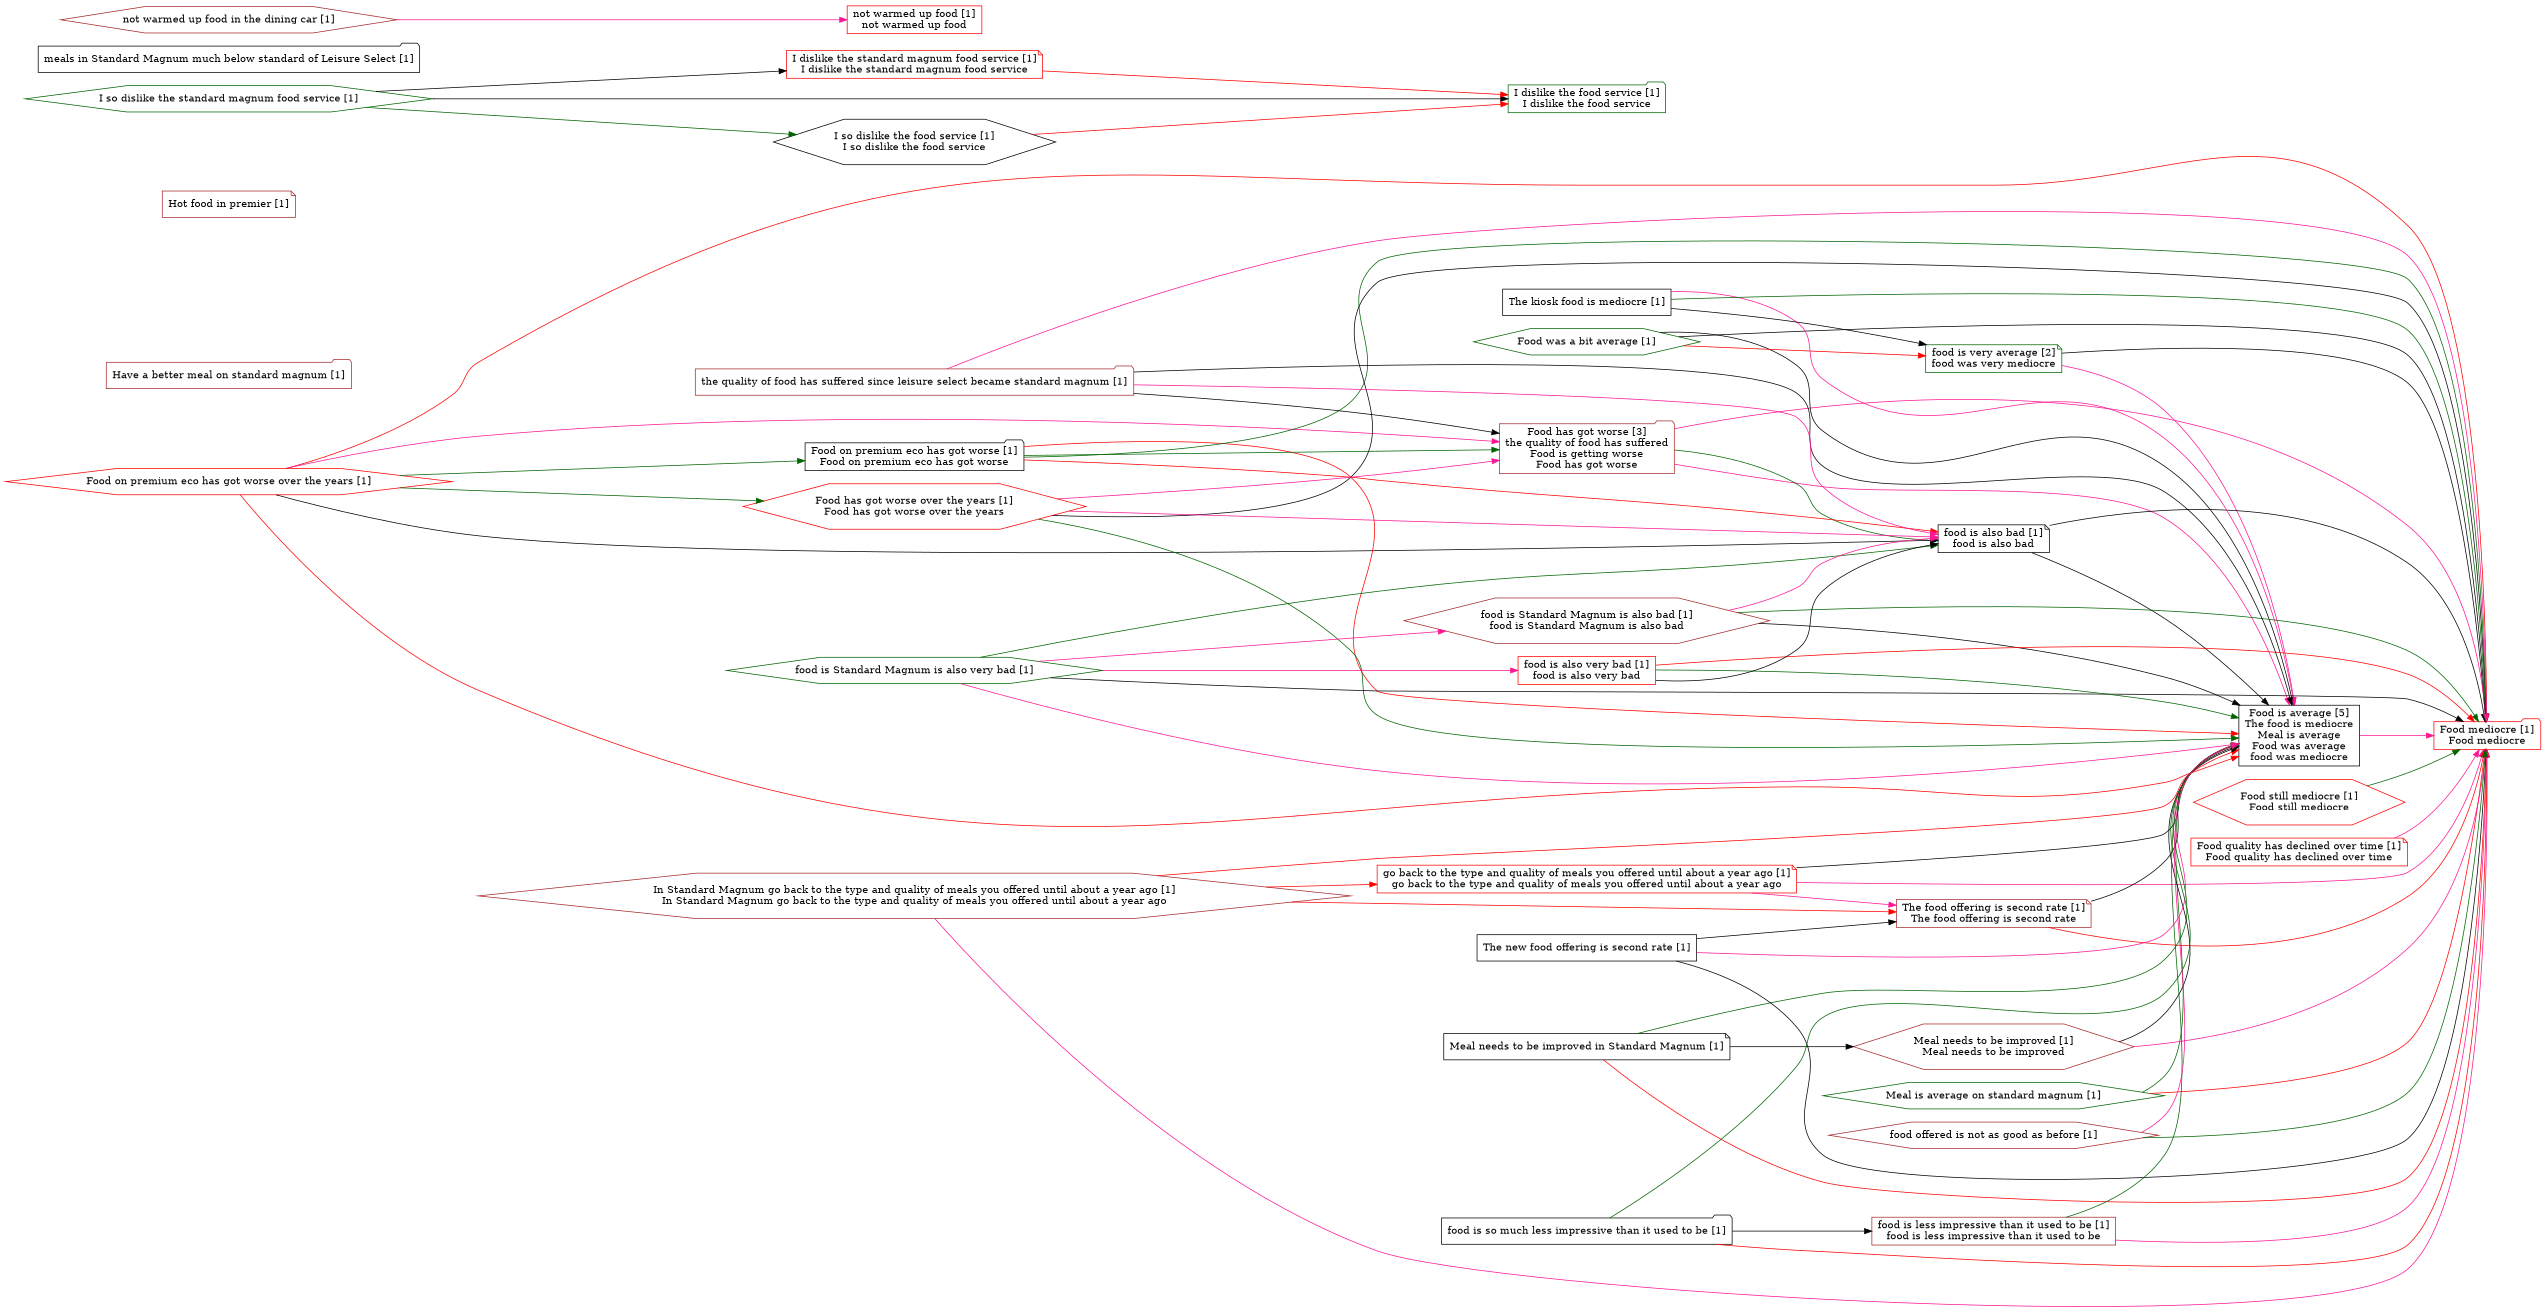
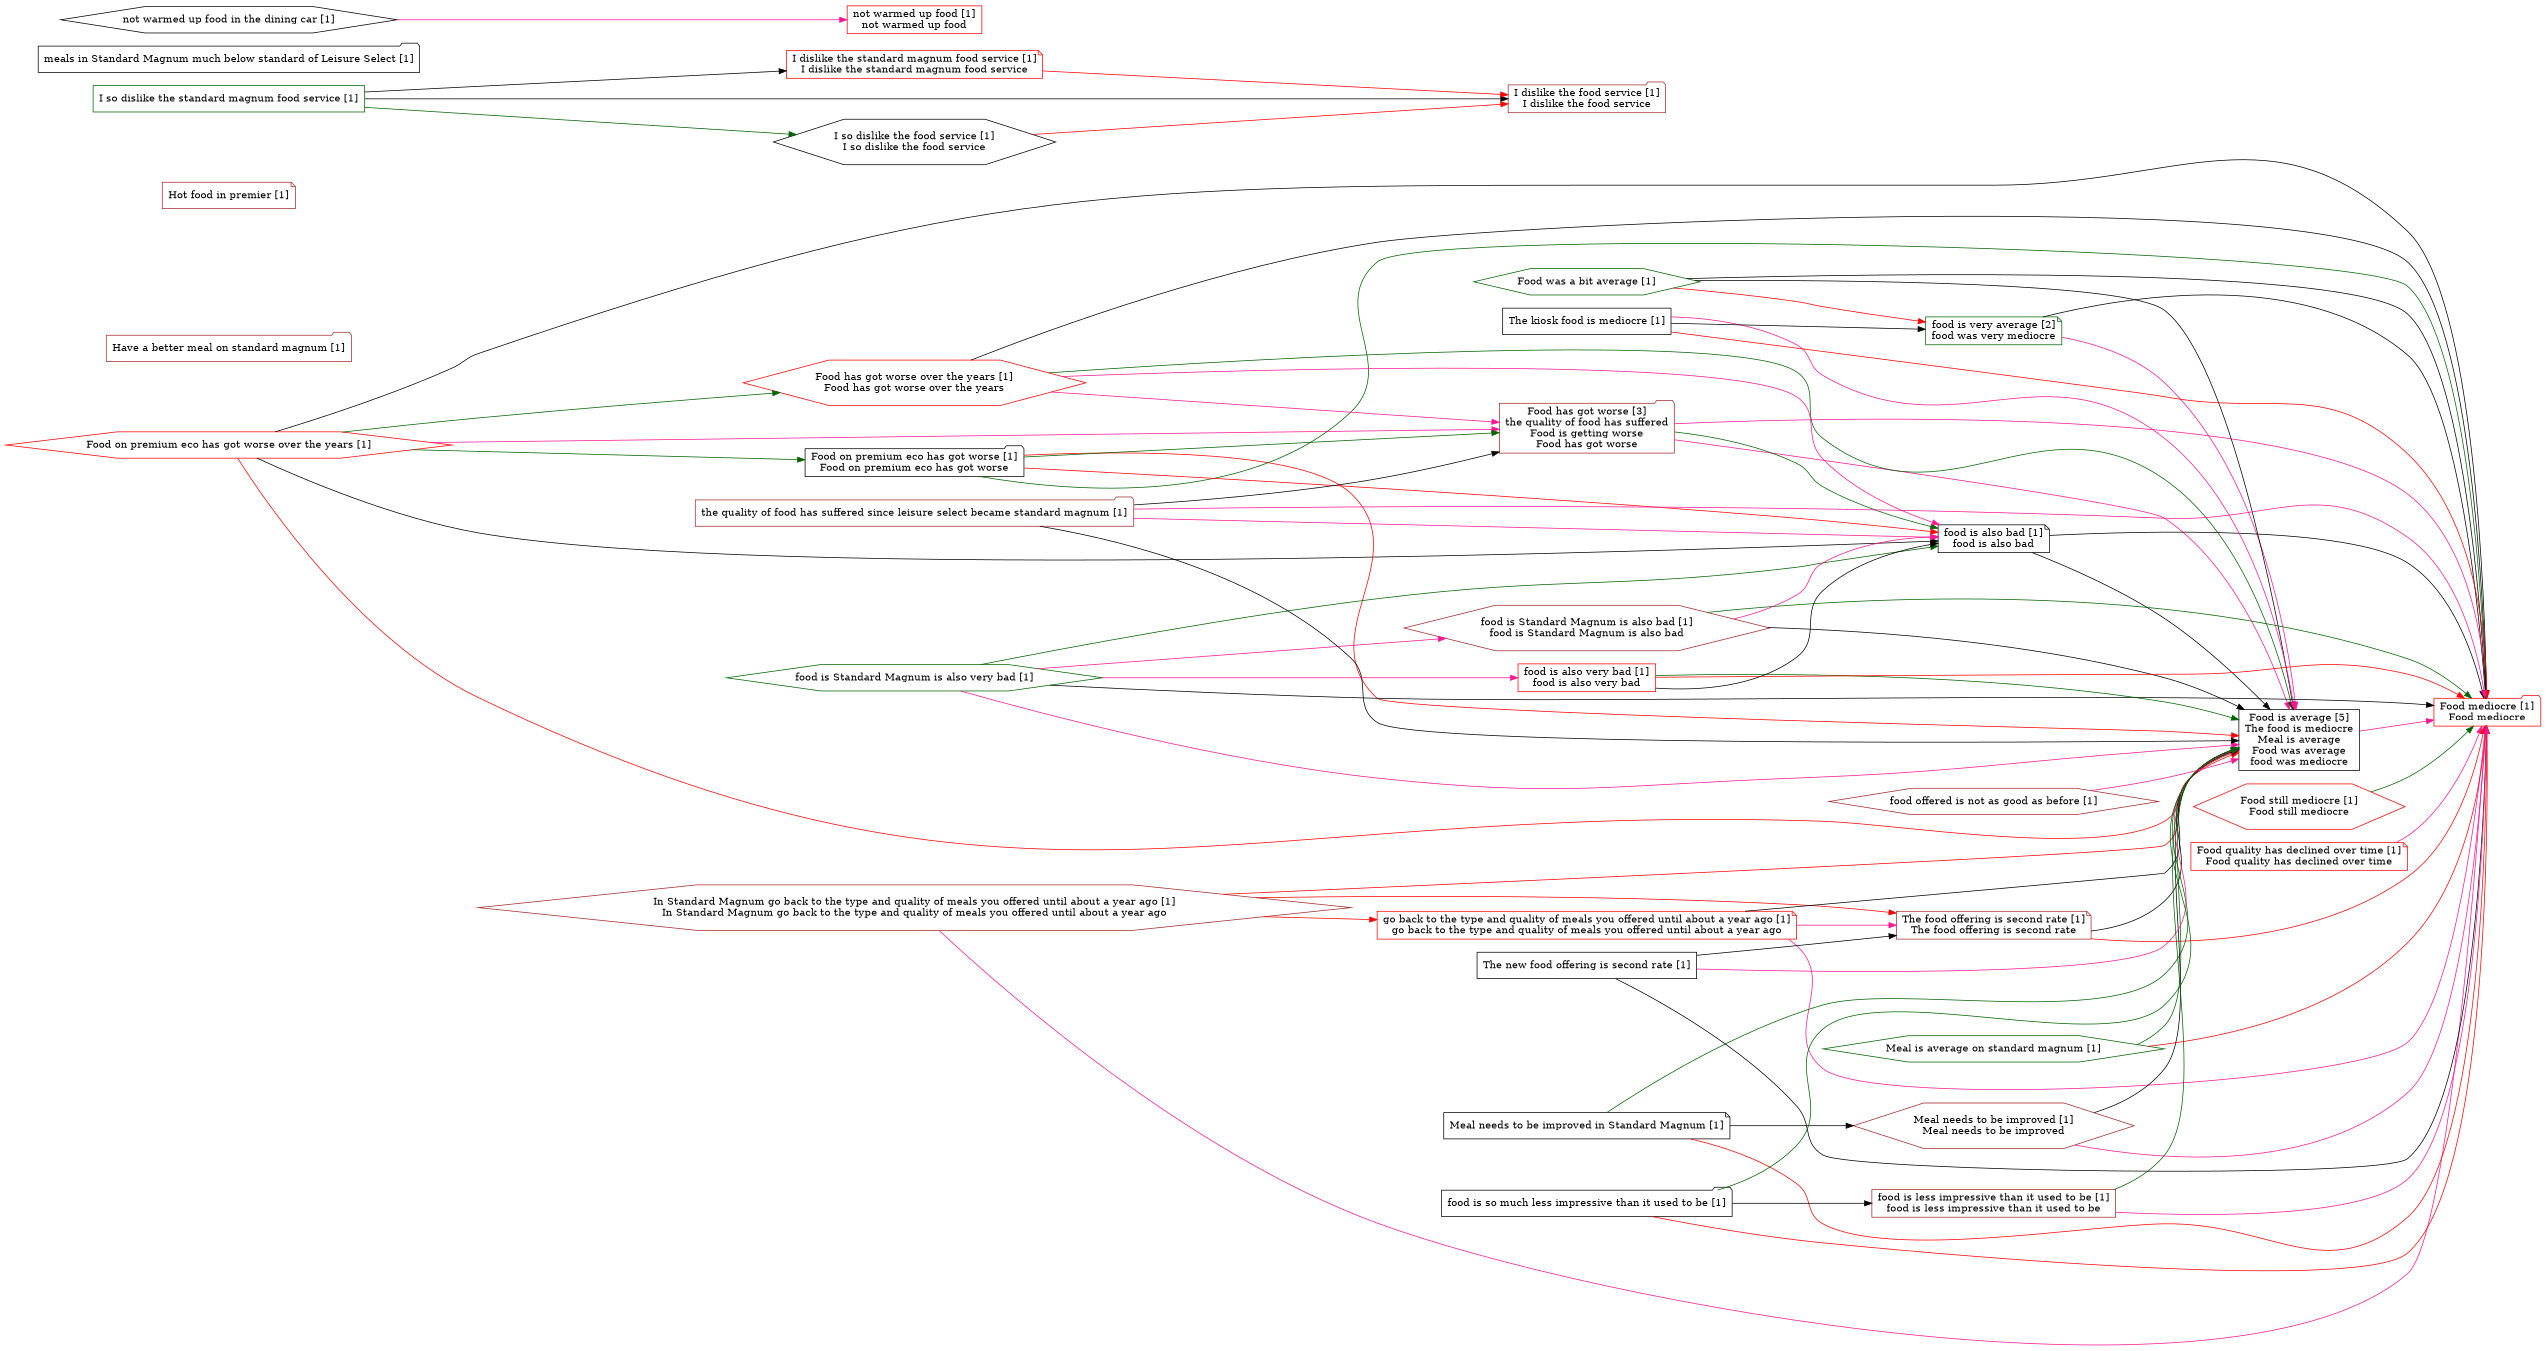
(229, 20) -> (229, 20)
(229, 99) -> (229, 99)
(1587, 99) -> (1587, 99)
(1574, 185) -> (1570, 185)
(2240, 300) -> (2172, 398)
(2428, 1061) -> none
